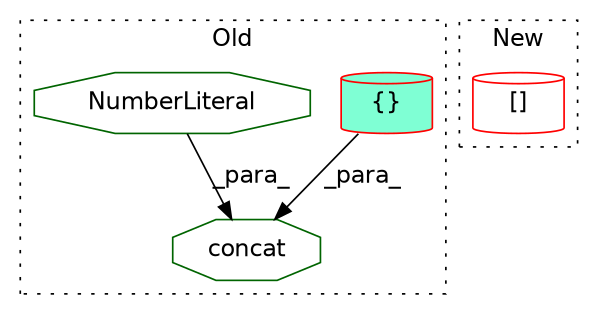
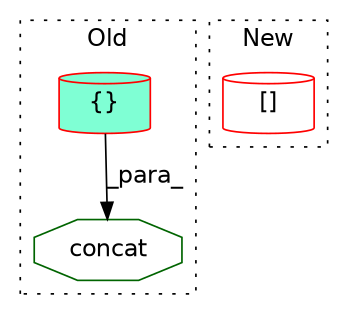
(172, 103) -> none
